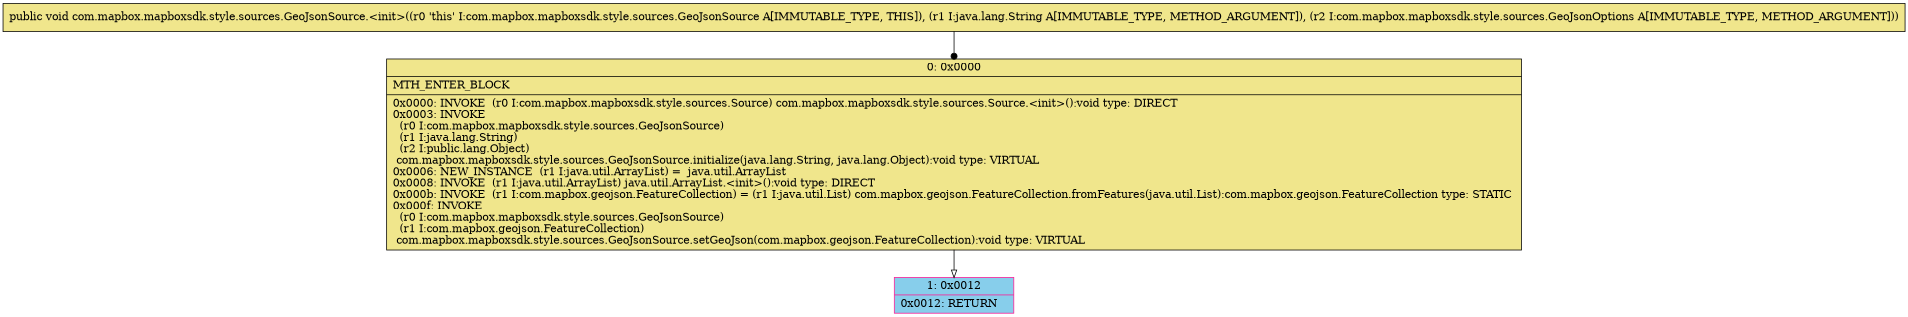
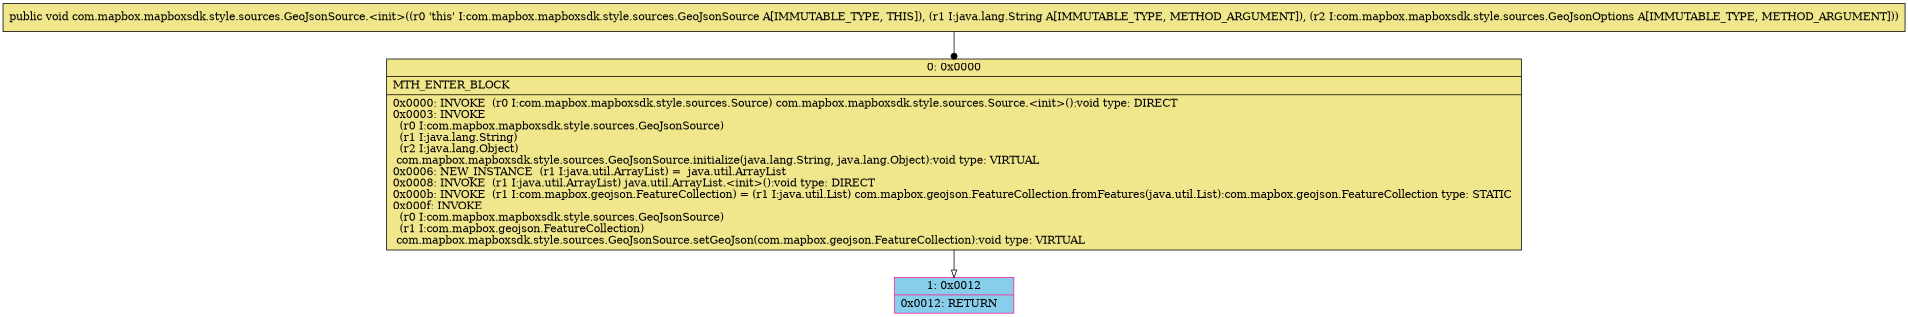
(461, 149) -> (456, 149)
